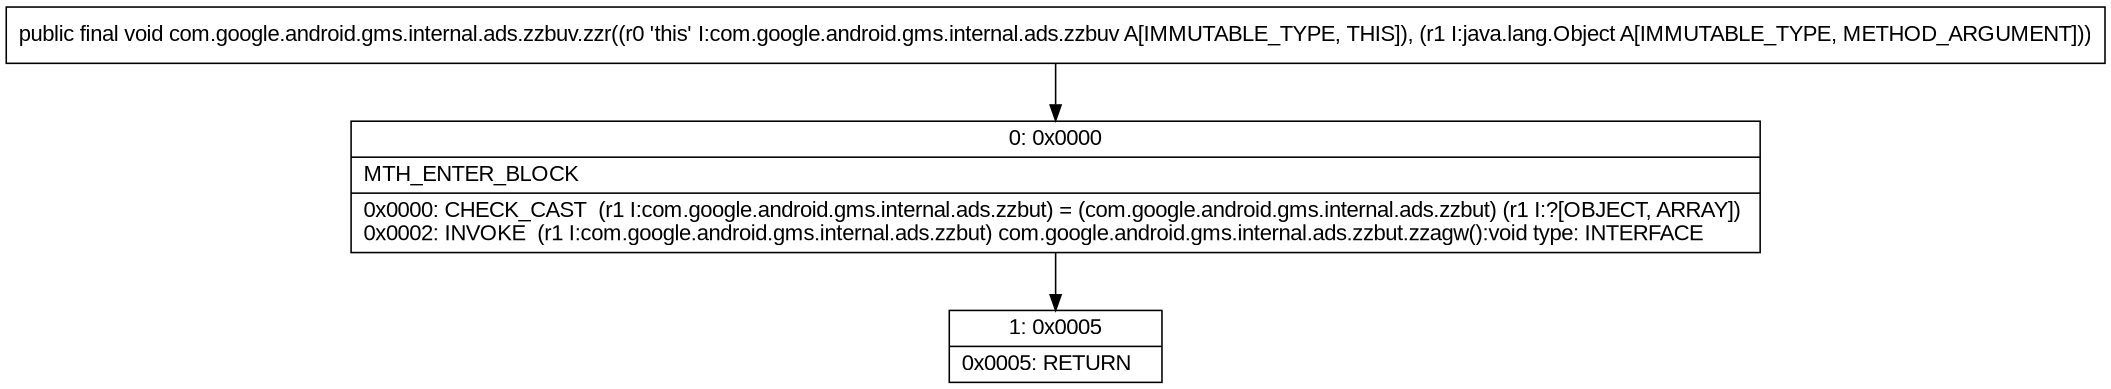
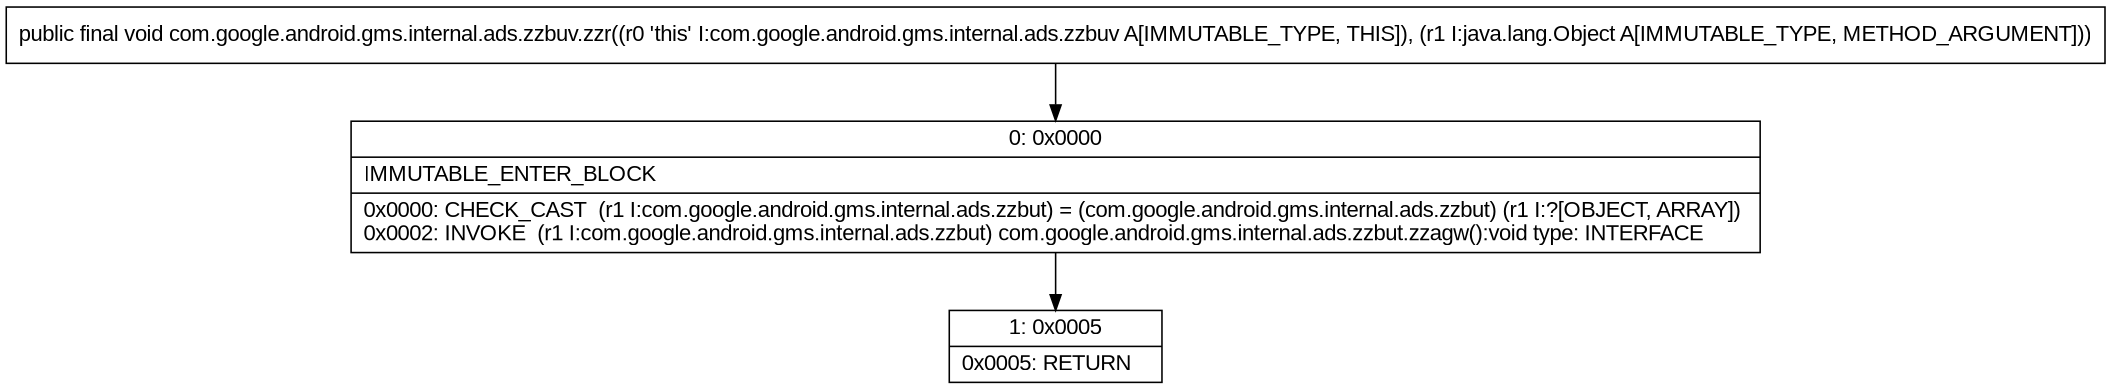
(472, 174) -> (510, 174)
